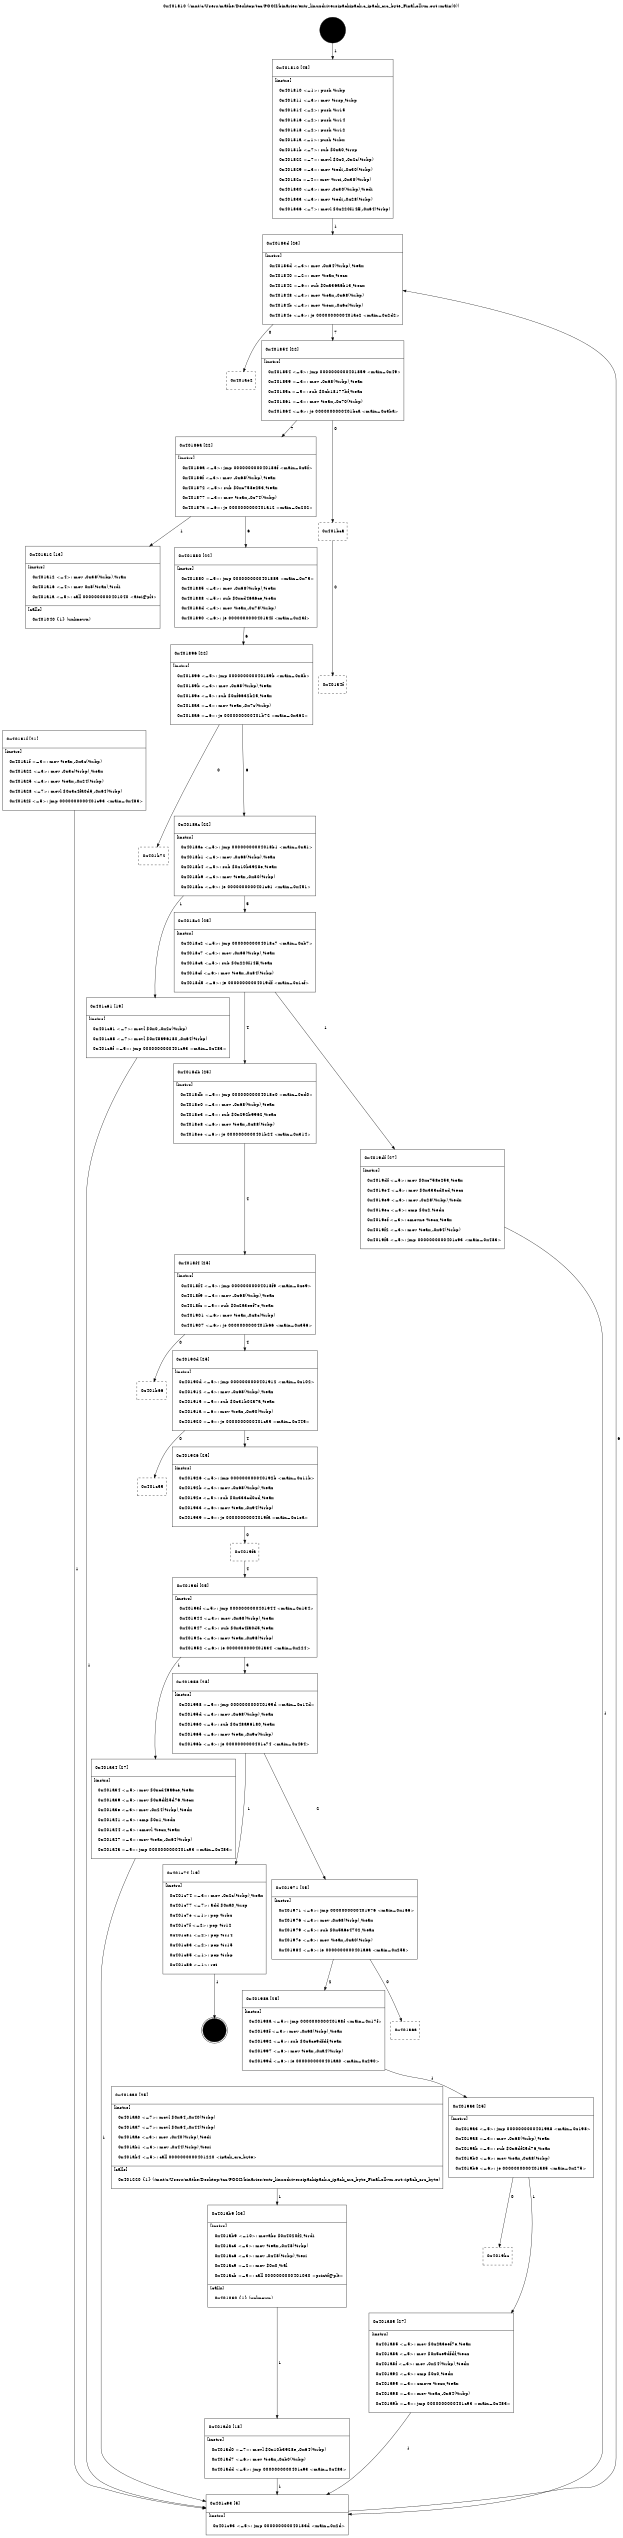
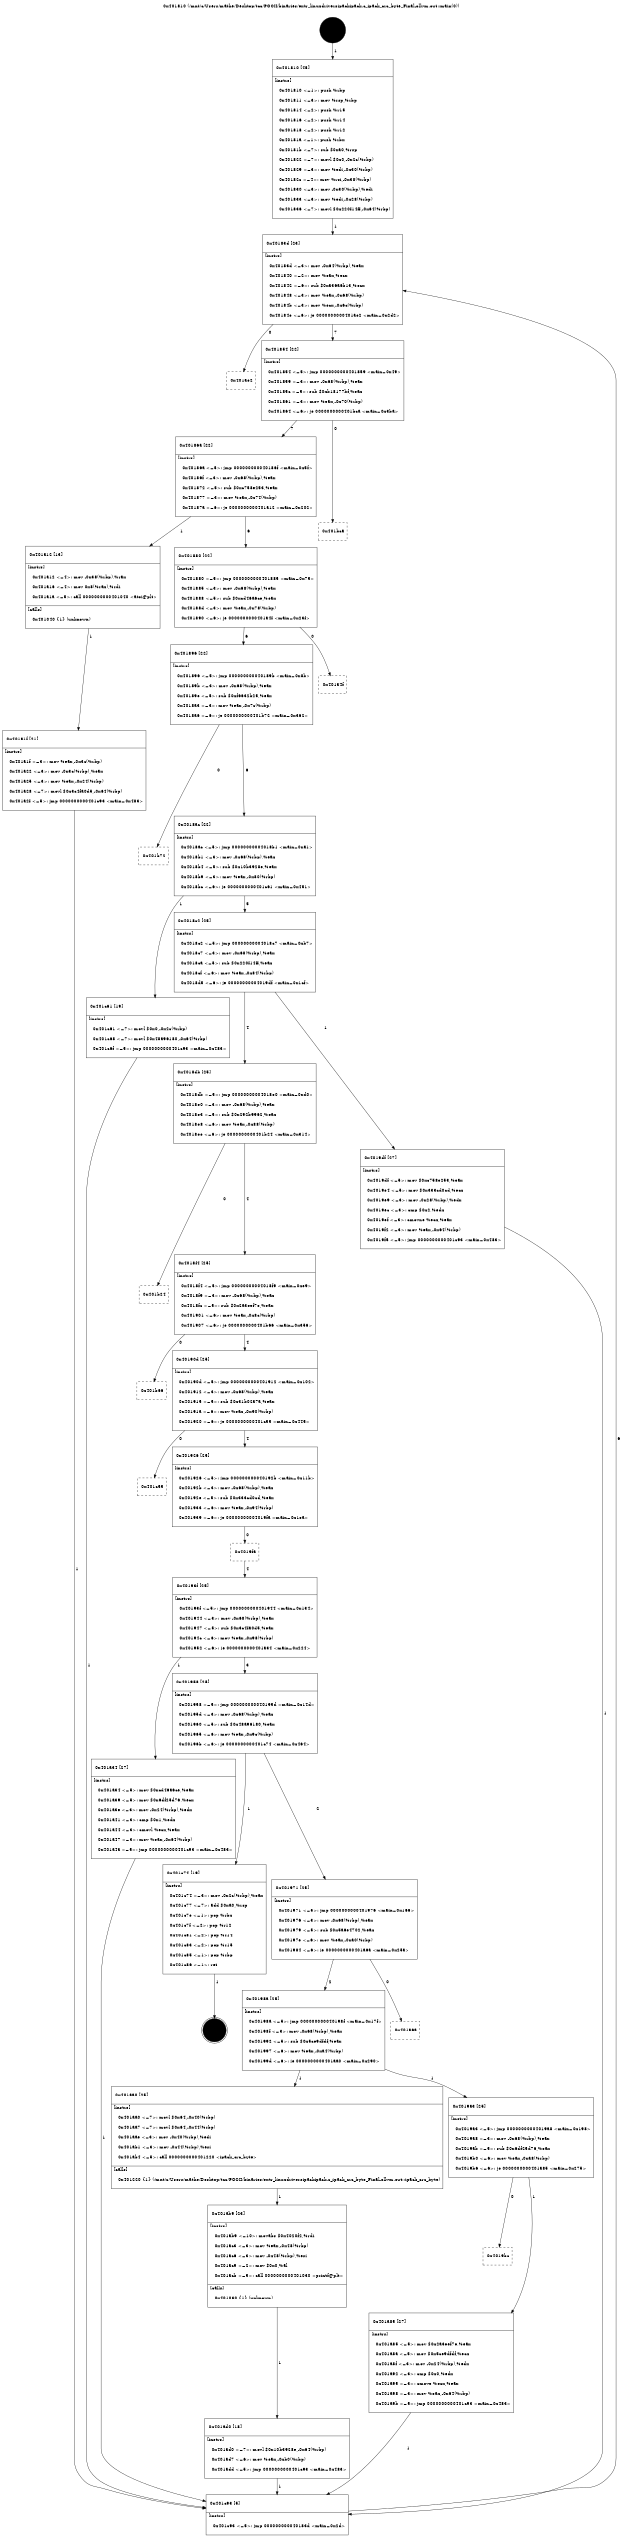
(333, 607) -> (318, 648)
none -> (84, 678)
none -> (154, 1295)
none -> (298, 2077)
